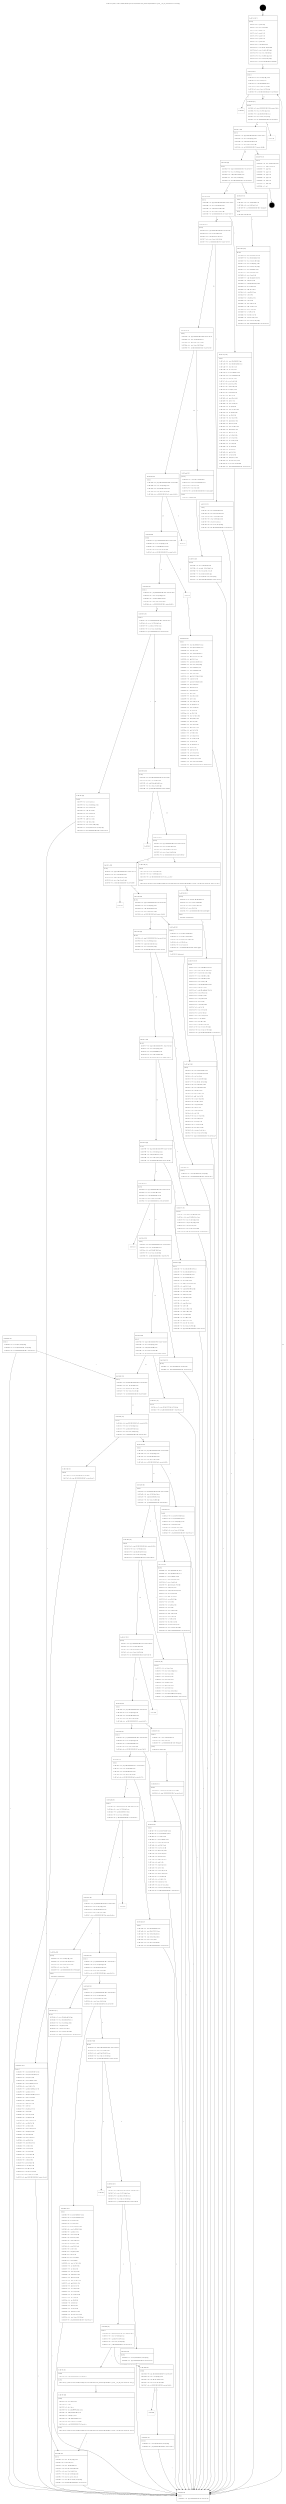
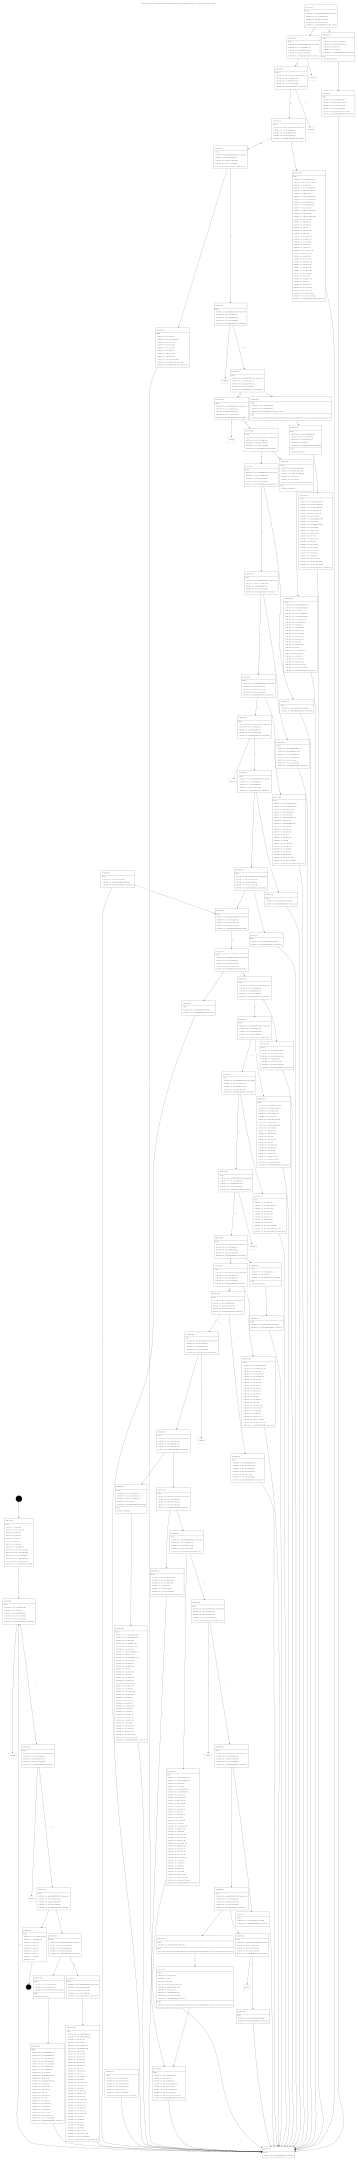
(215, 233) -> none
(189, 616) -> (294, 155)
